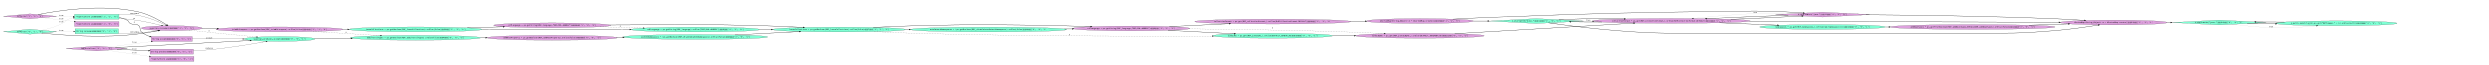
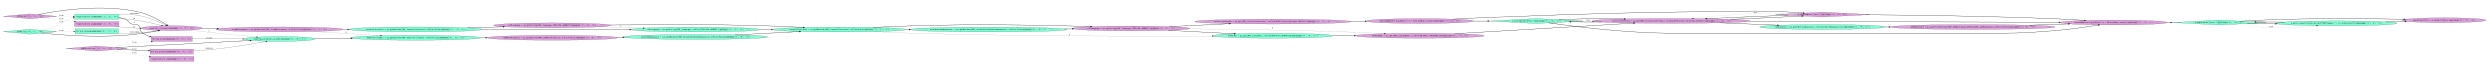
none -> (2444, 20)
none -> (128, 28)
